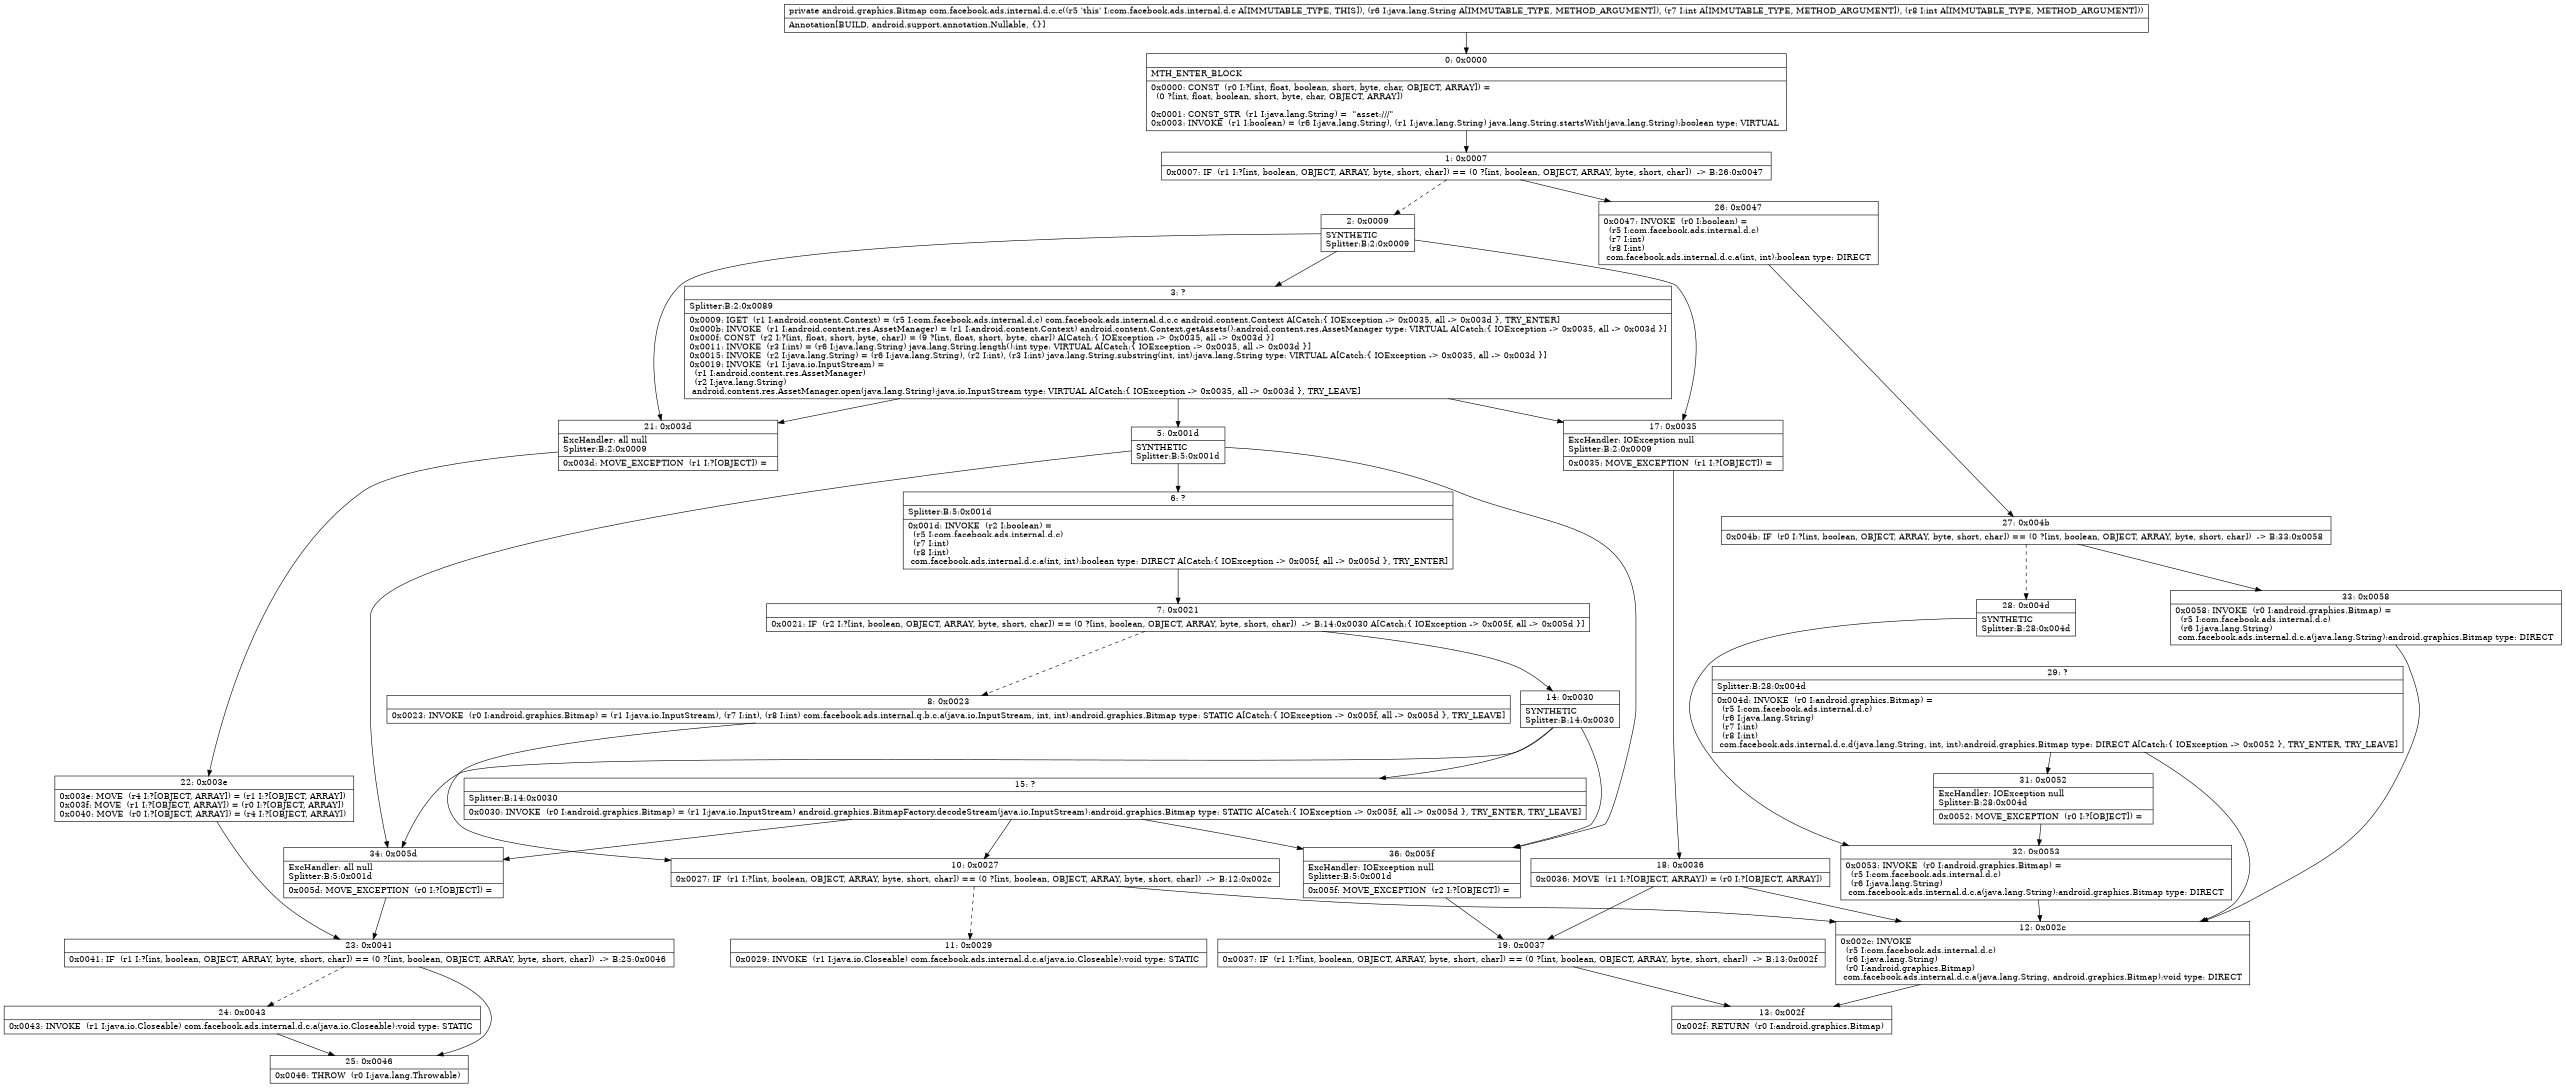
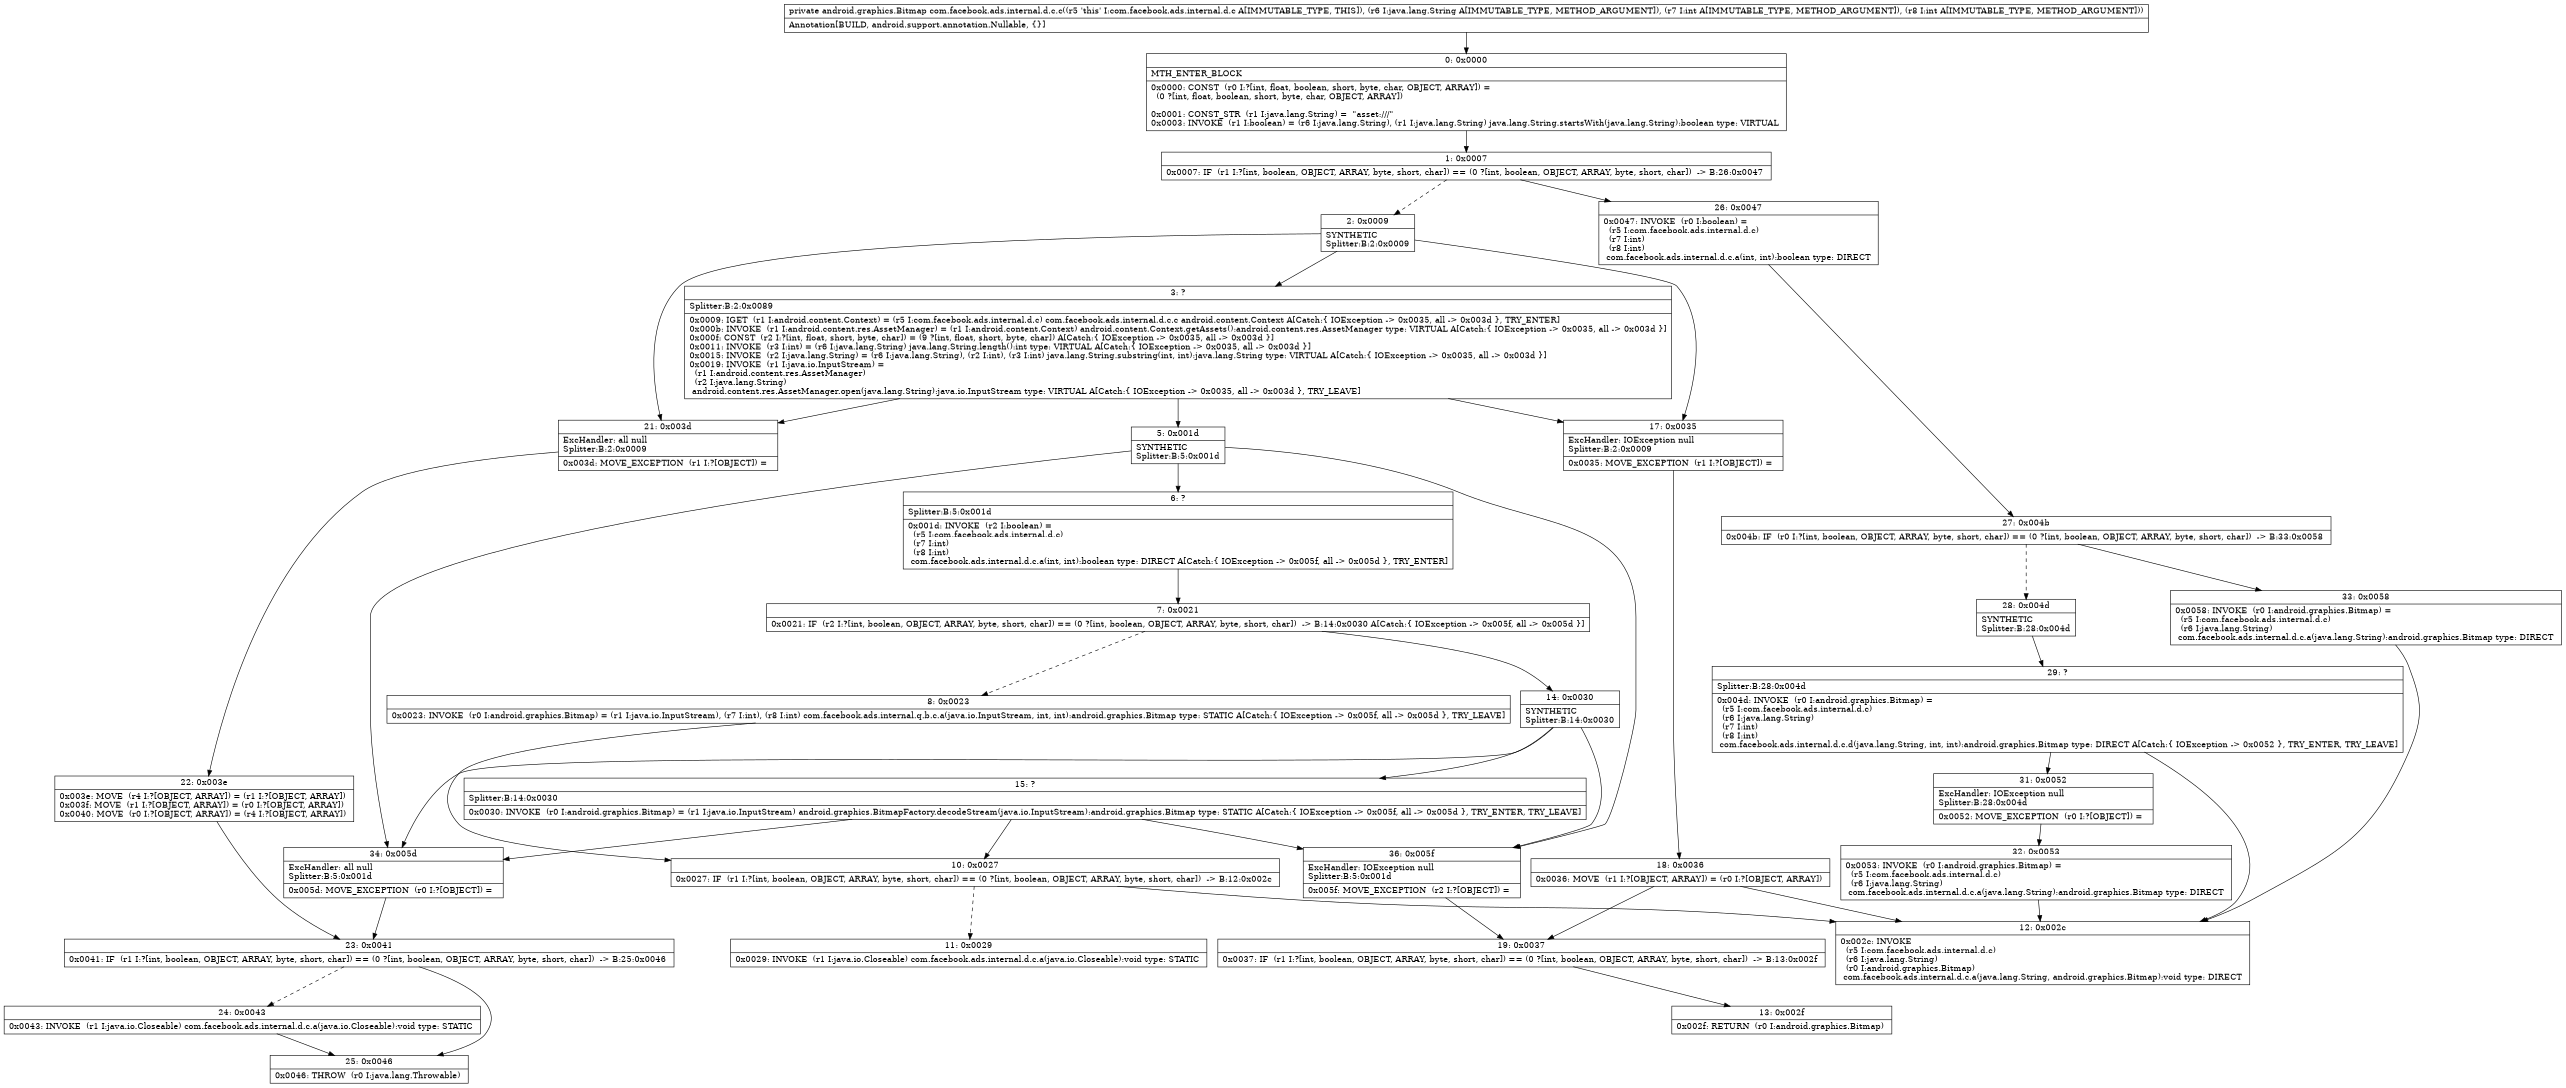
(1714, 661) -> (2037, 648)
(1880, 995) -> none
